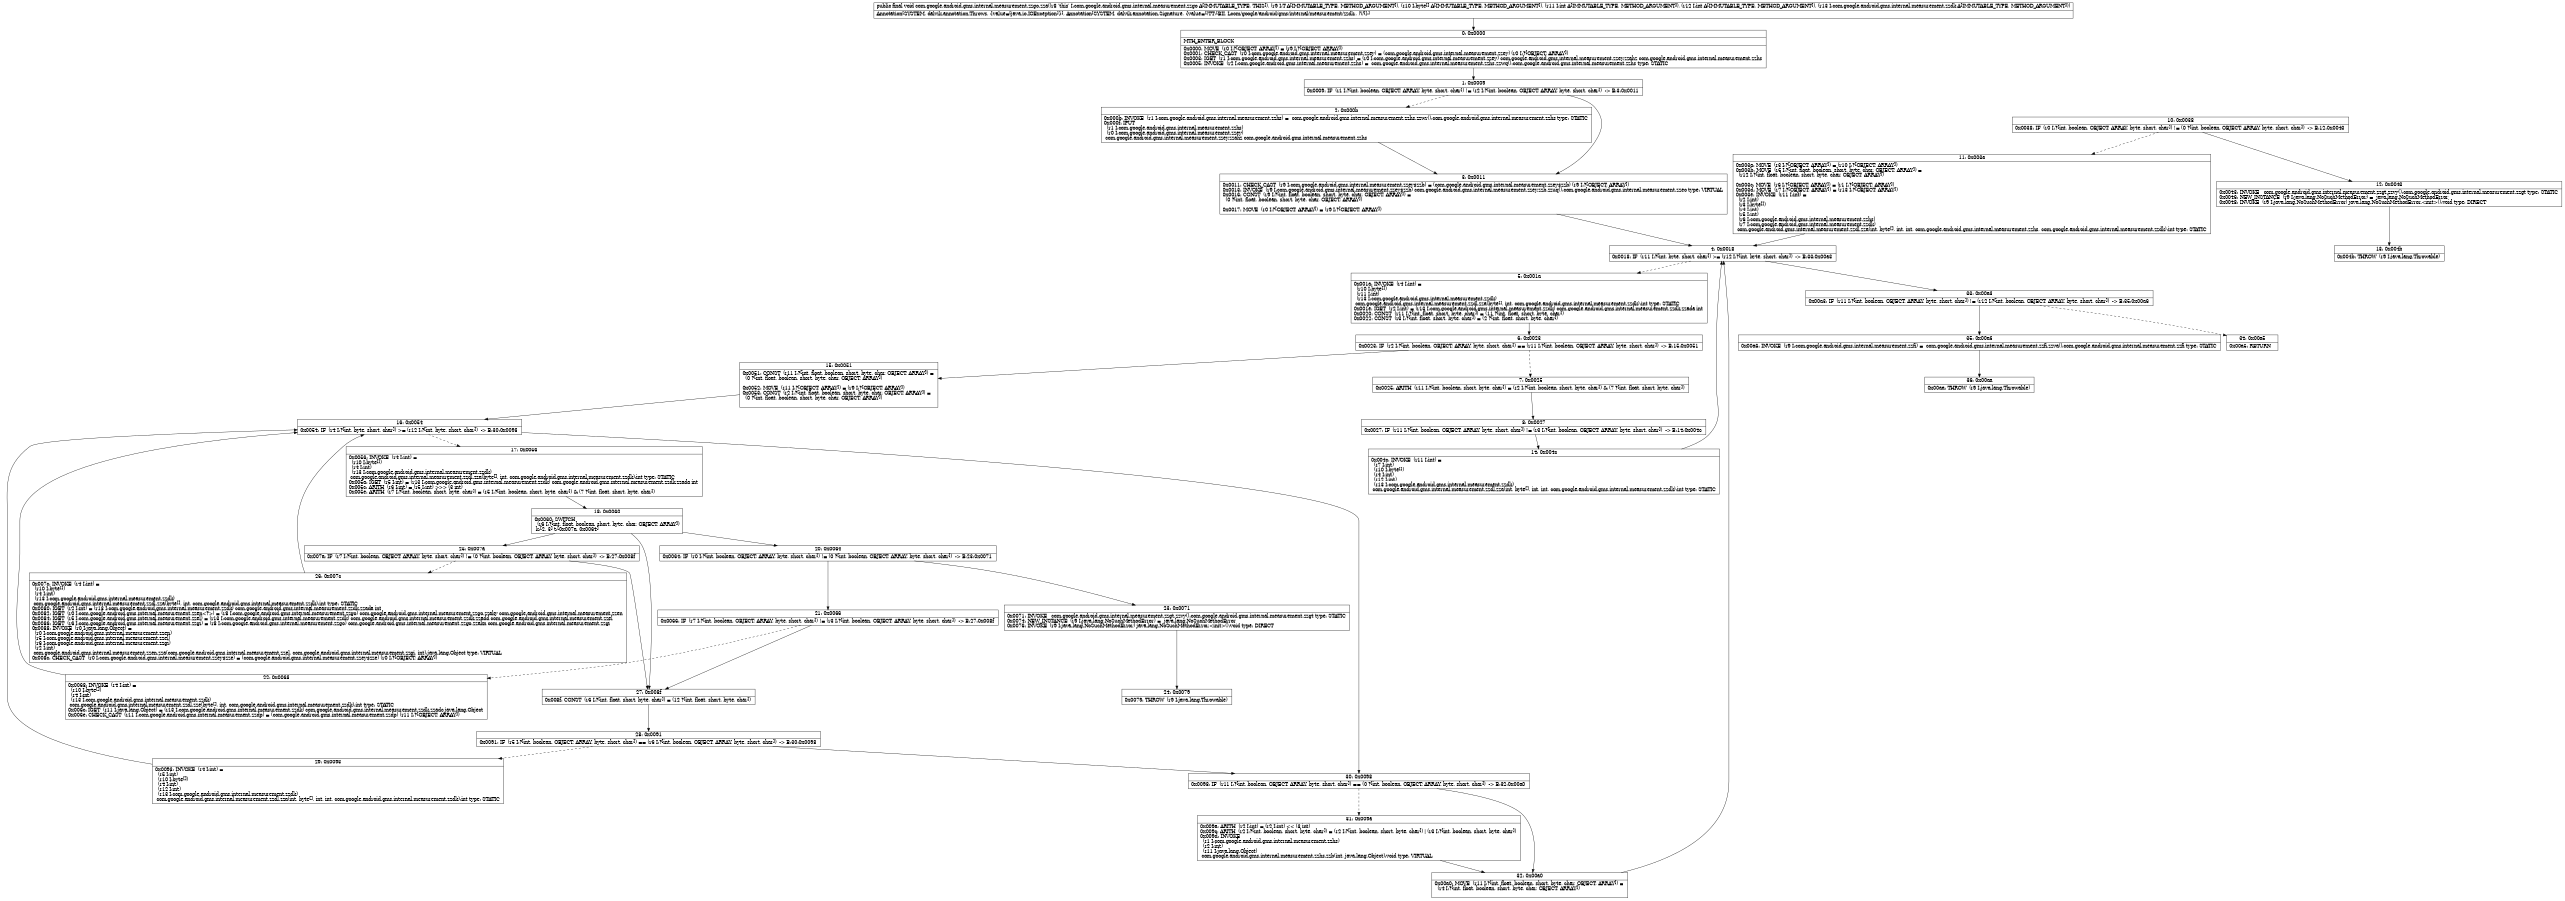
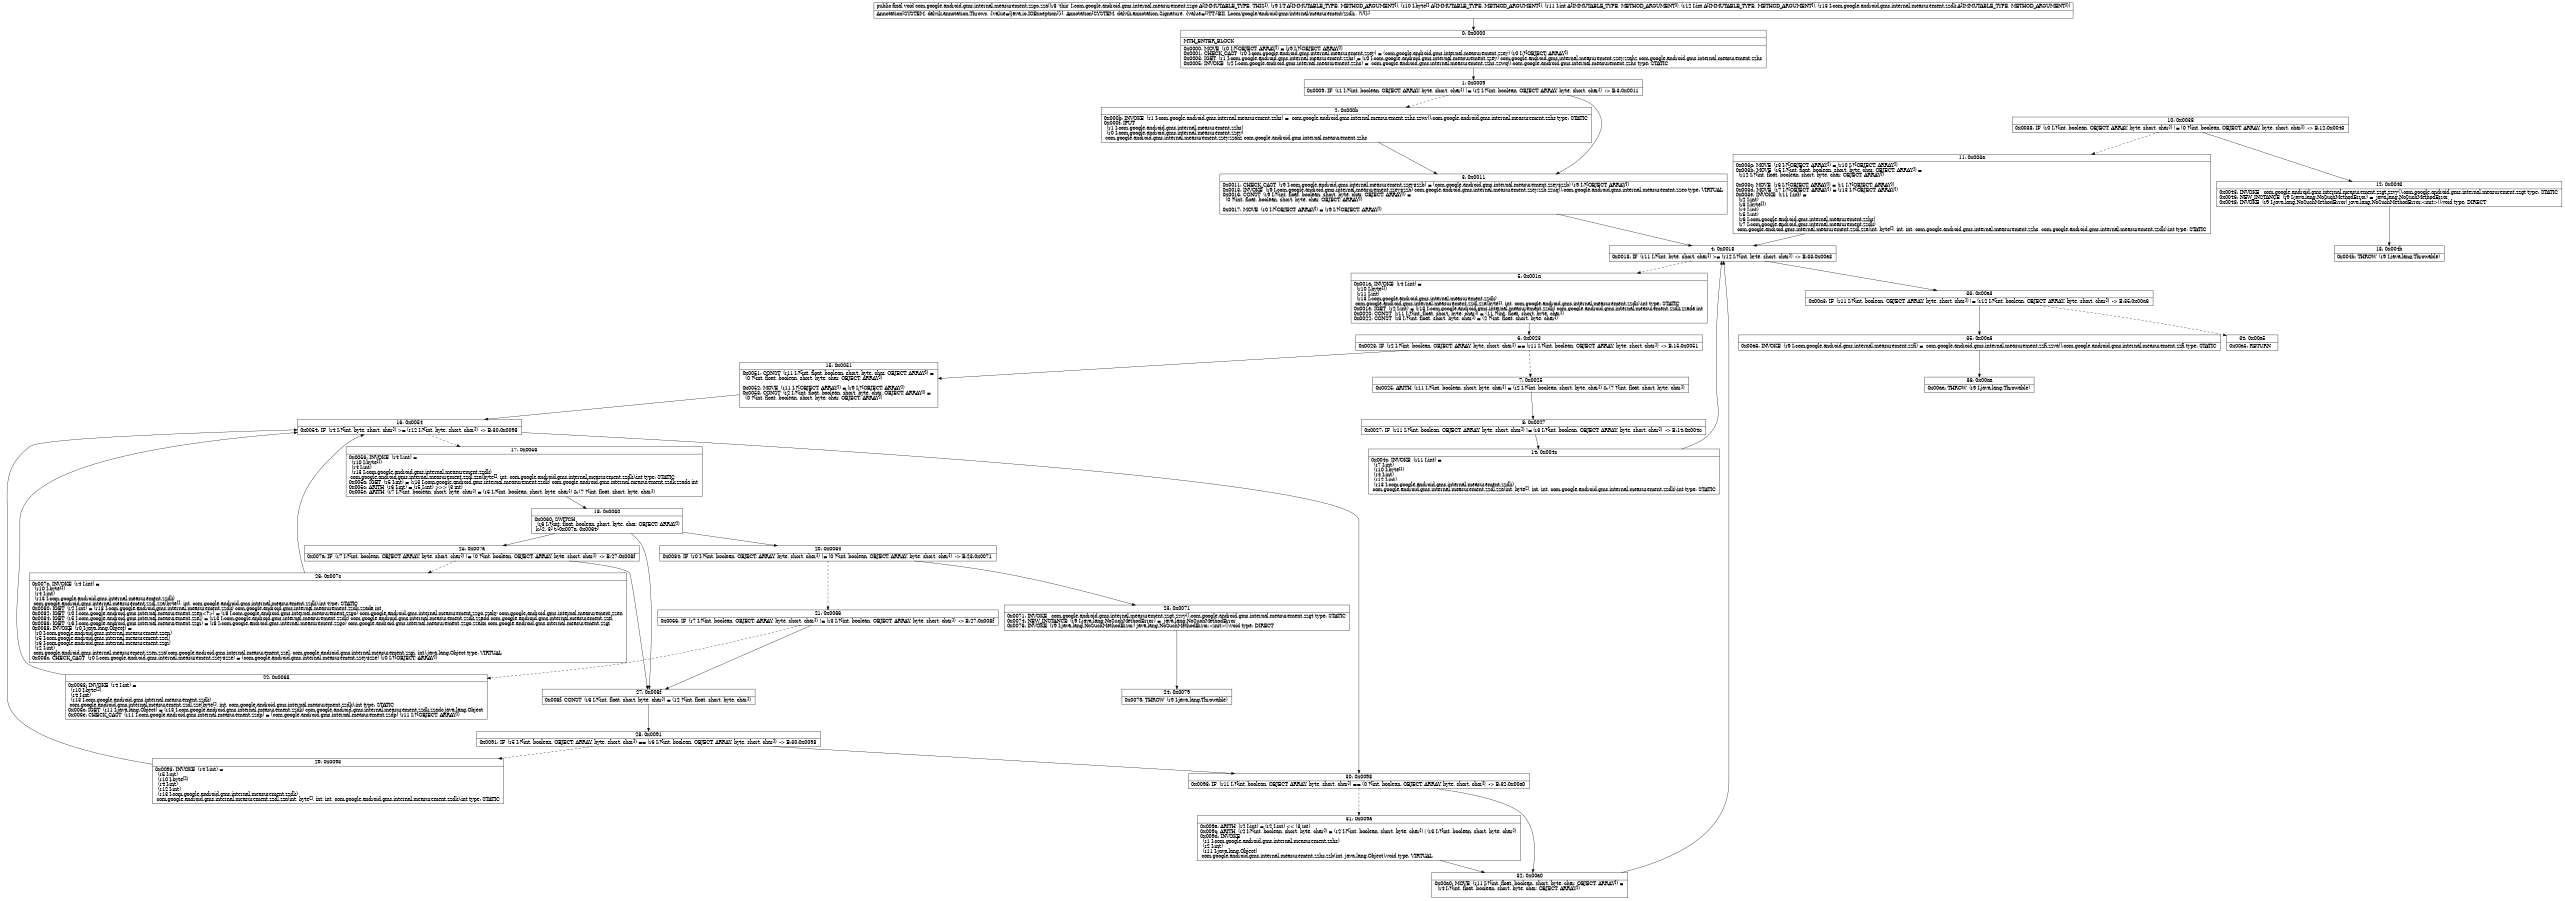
(828, 584) -> (828, 584)
